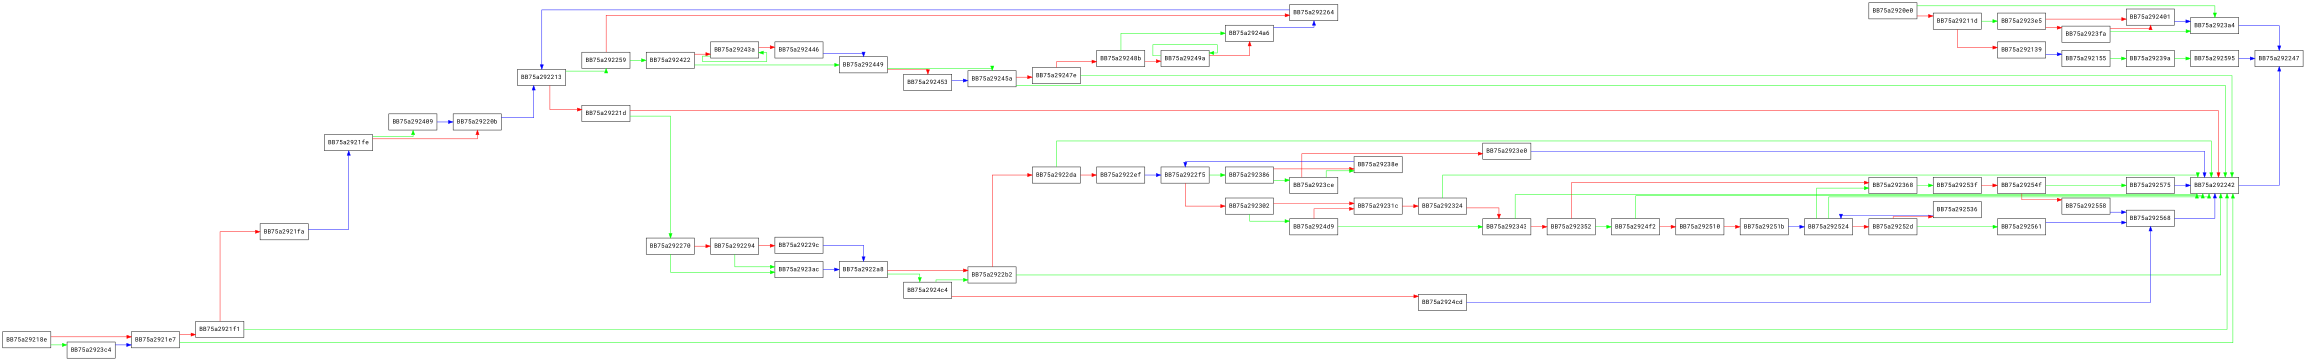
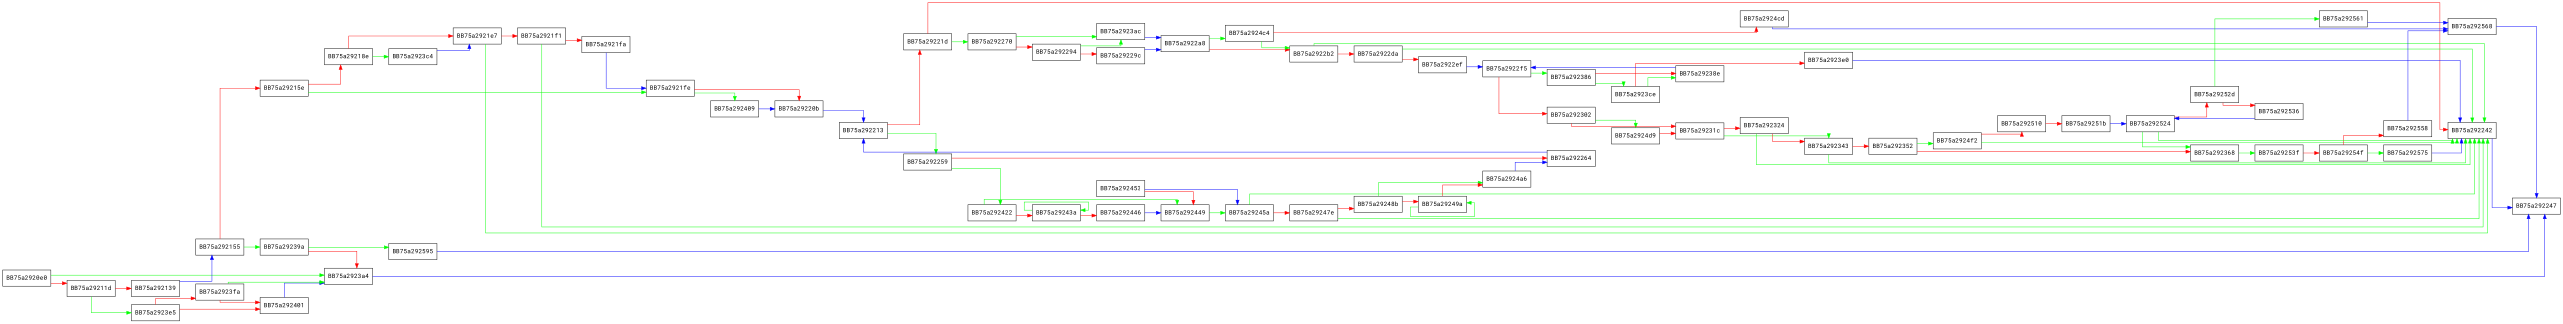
(908, 70) -> (1173, 192)
none -> (284, 88)
(2205, 218) -> (2537, 90)
(1408, 227) -> (1777, 136)
none -> (339, 251)
